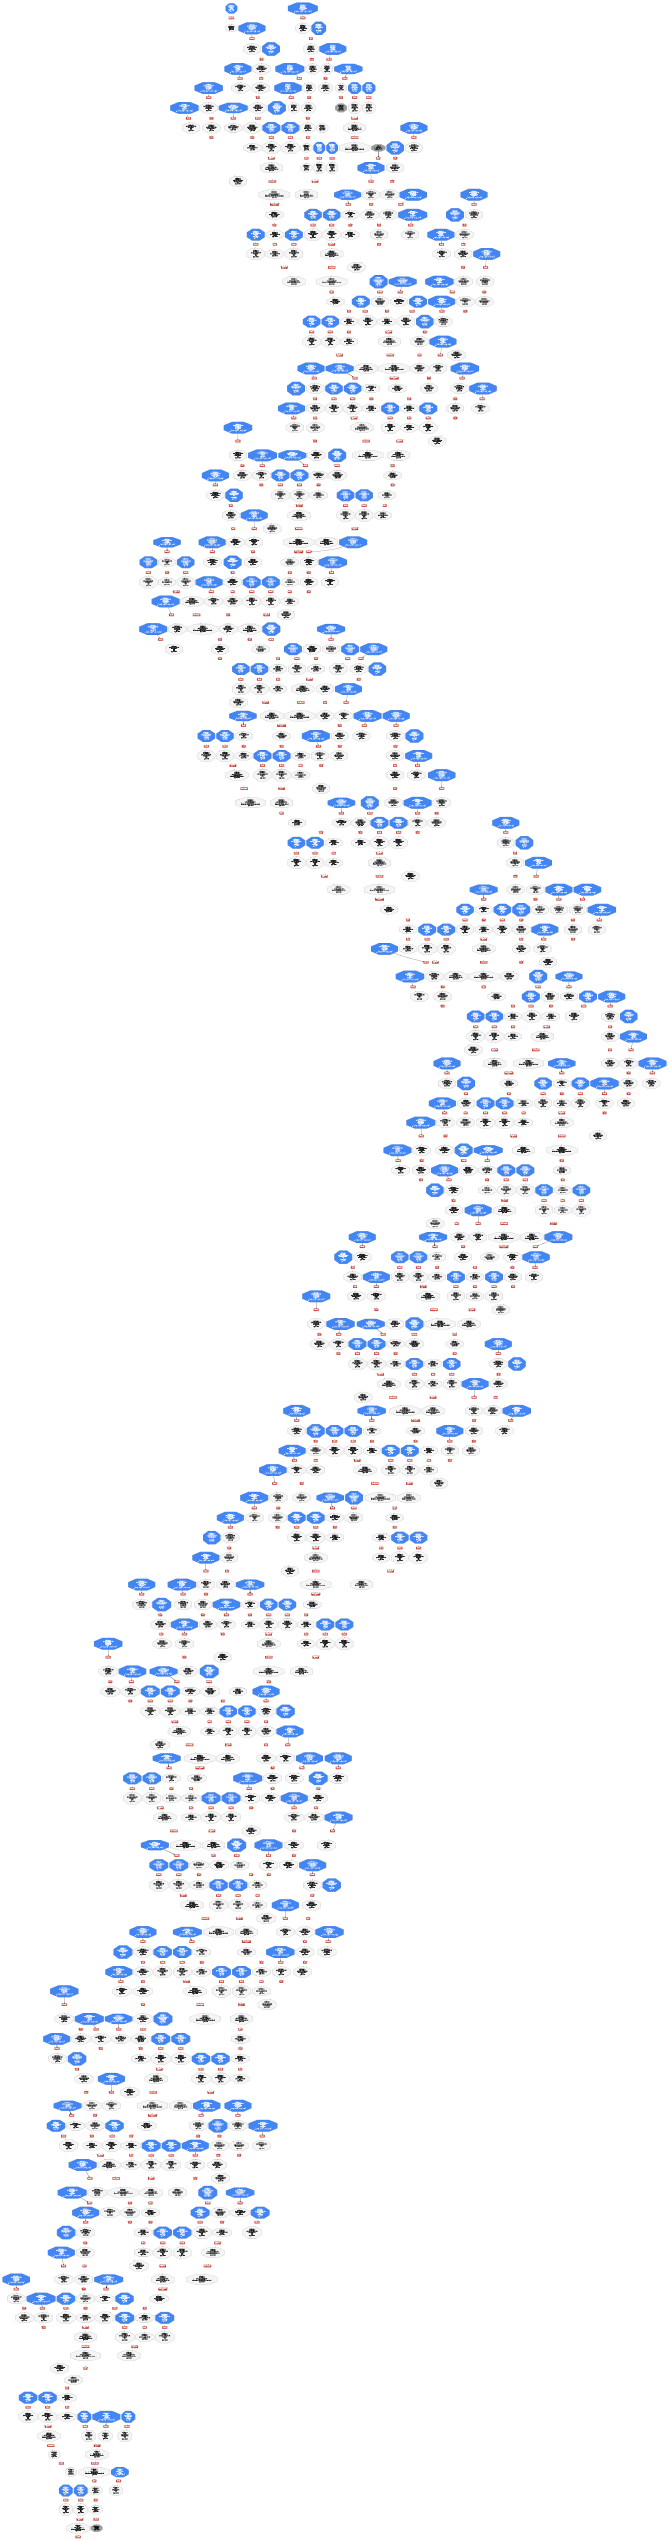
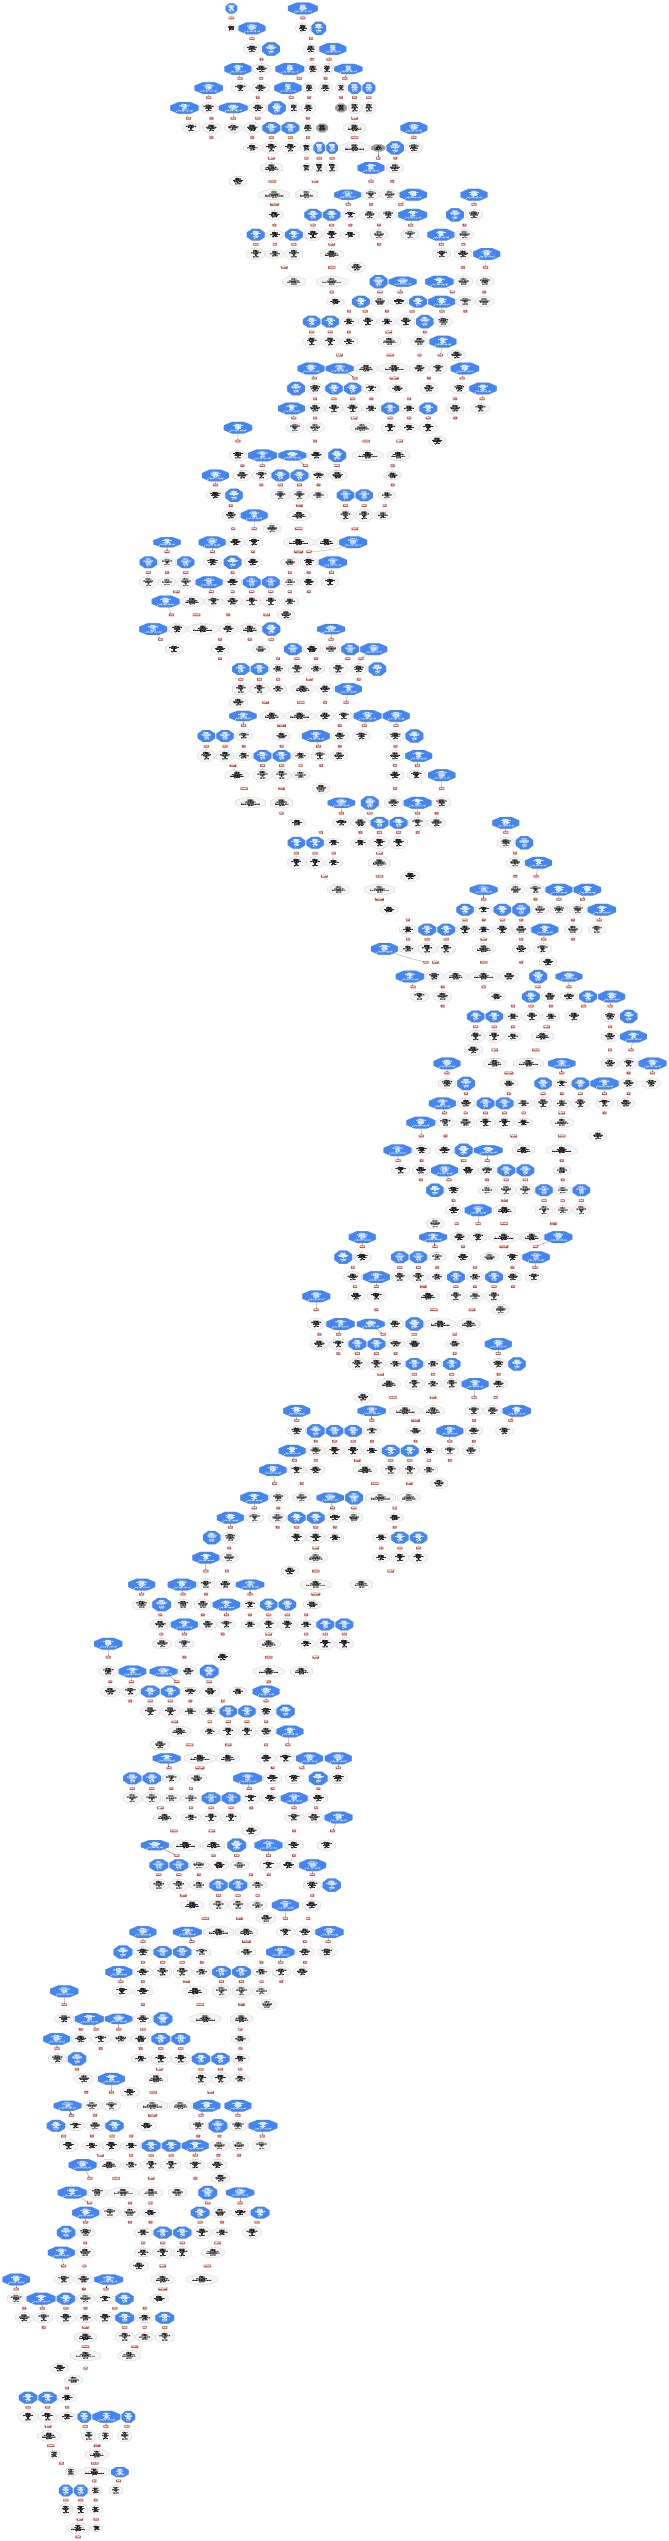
(322, 128) -> (322, 128)
(97, 2528) -> (97, 2528)
